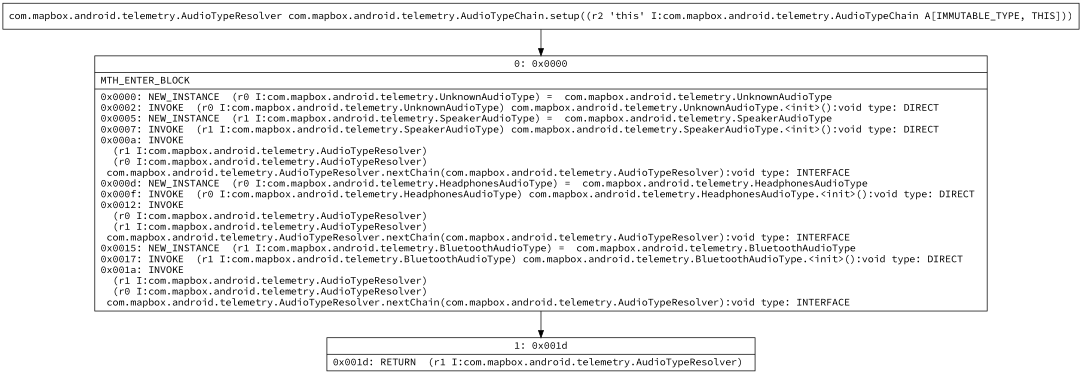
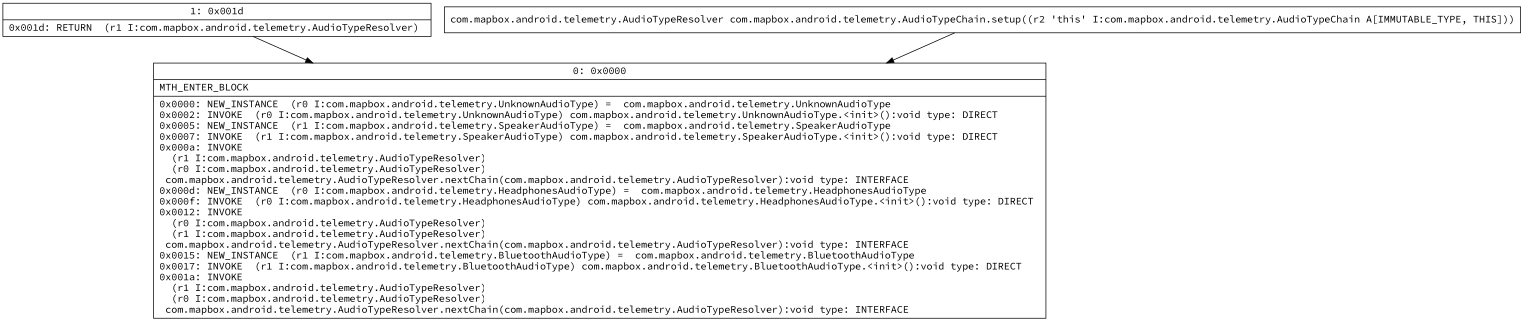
(541, 321) -> (280, 48)
